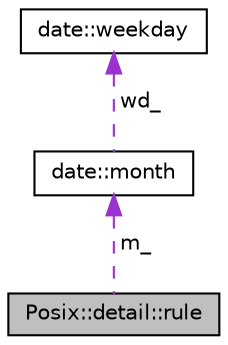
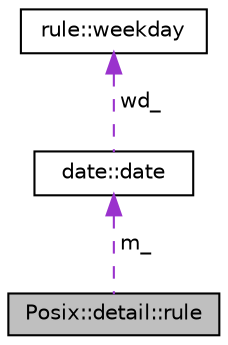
(114, 31) -> (114, 31)
(114, 173) -> (114, 173)
